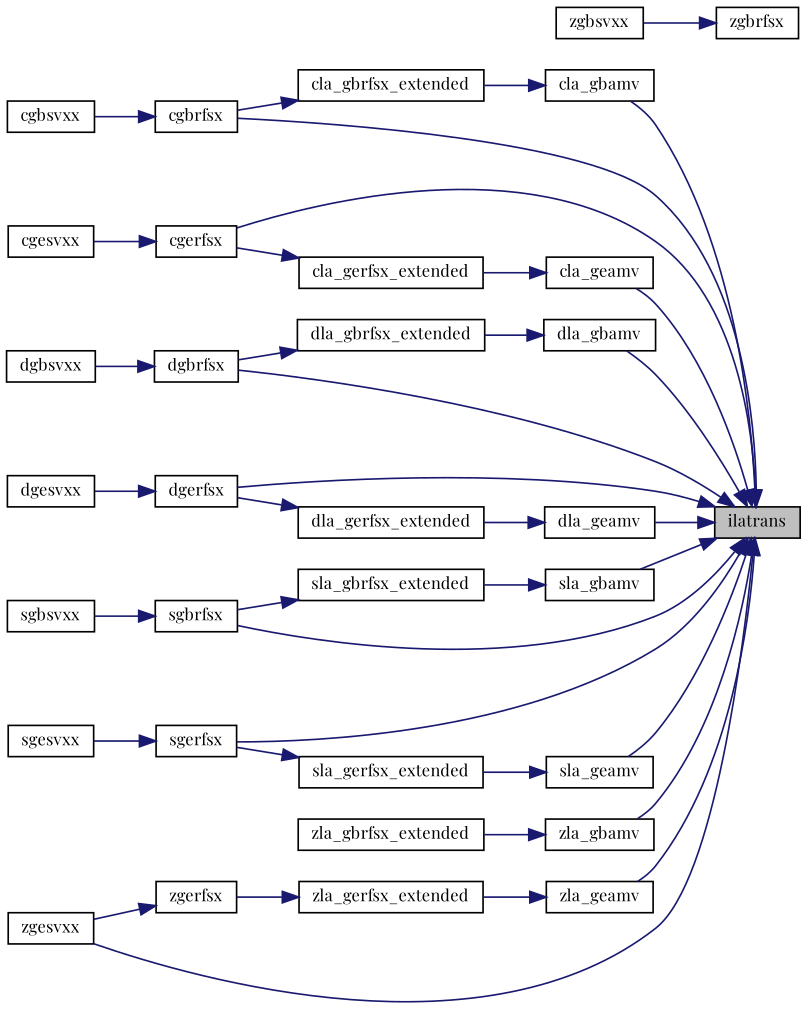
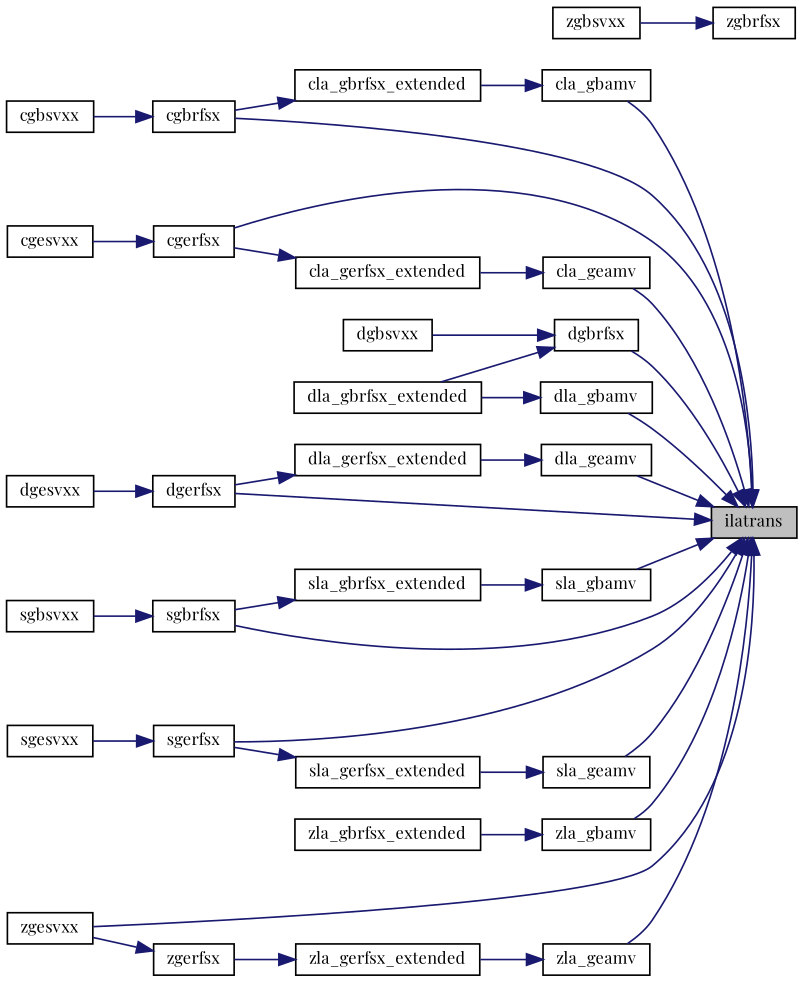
(259, 356) -> (489, 367)
